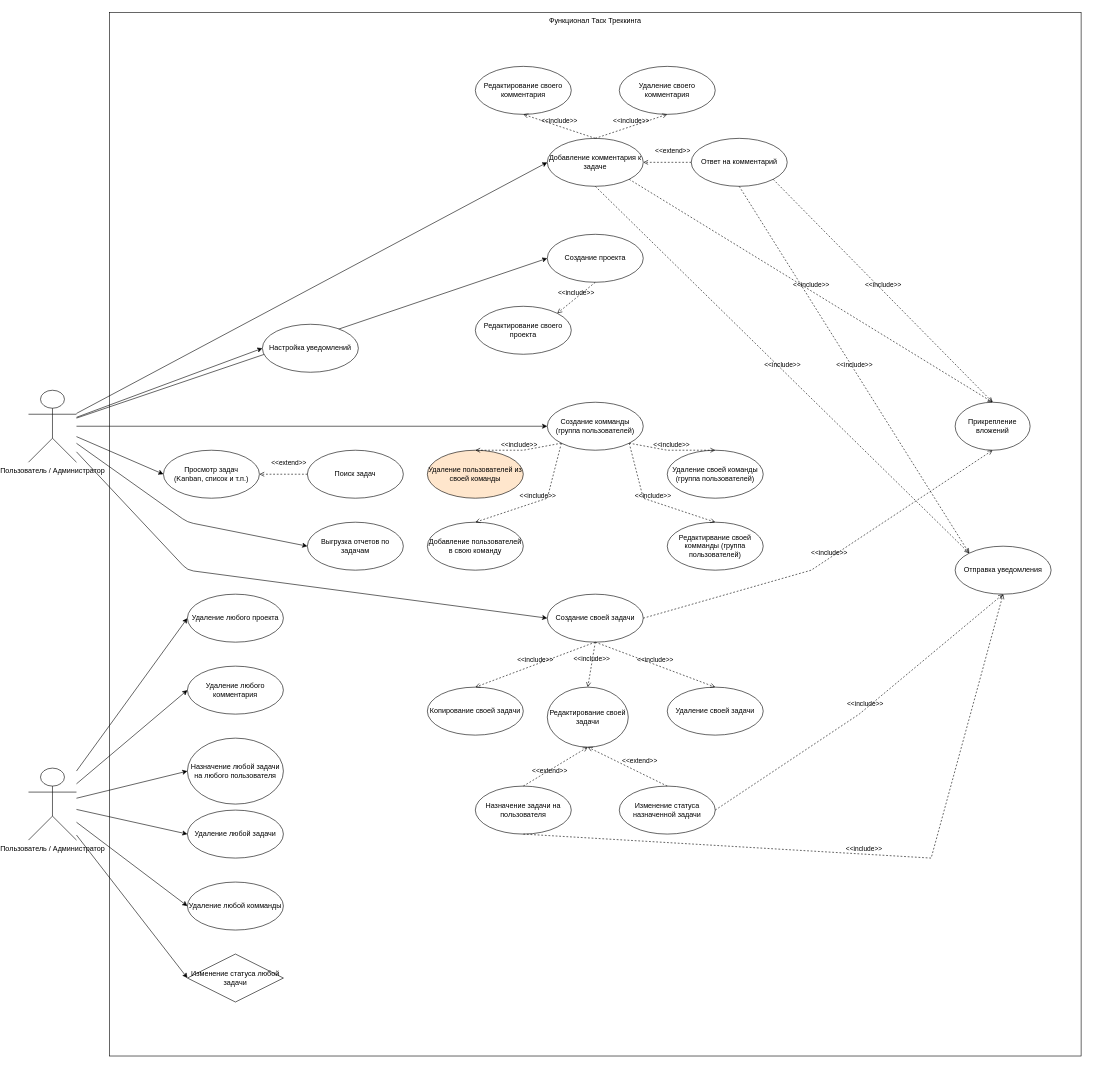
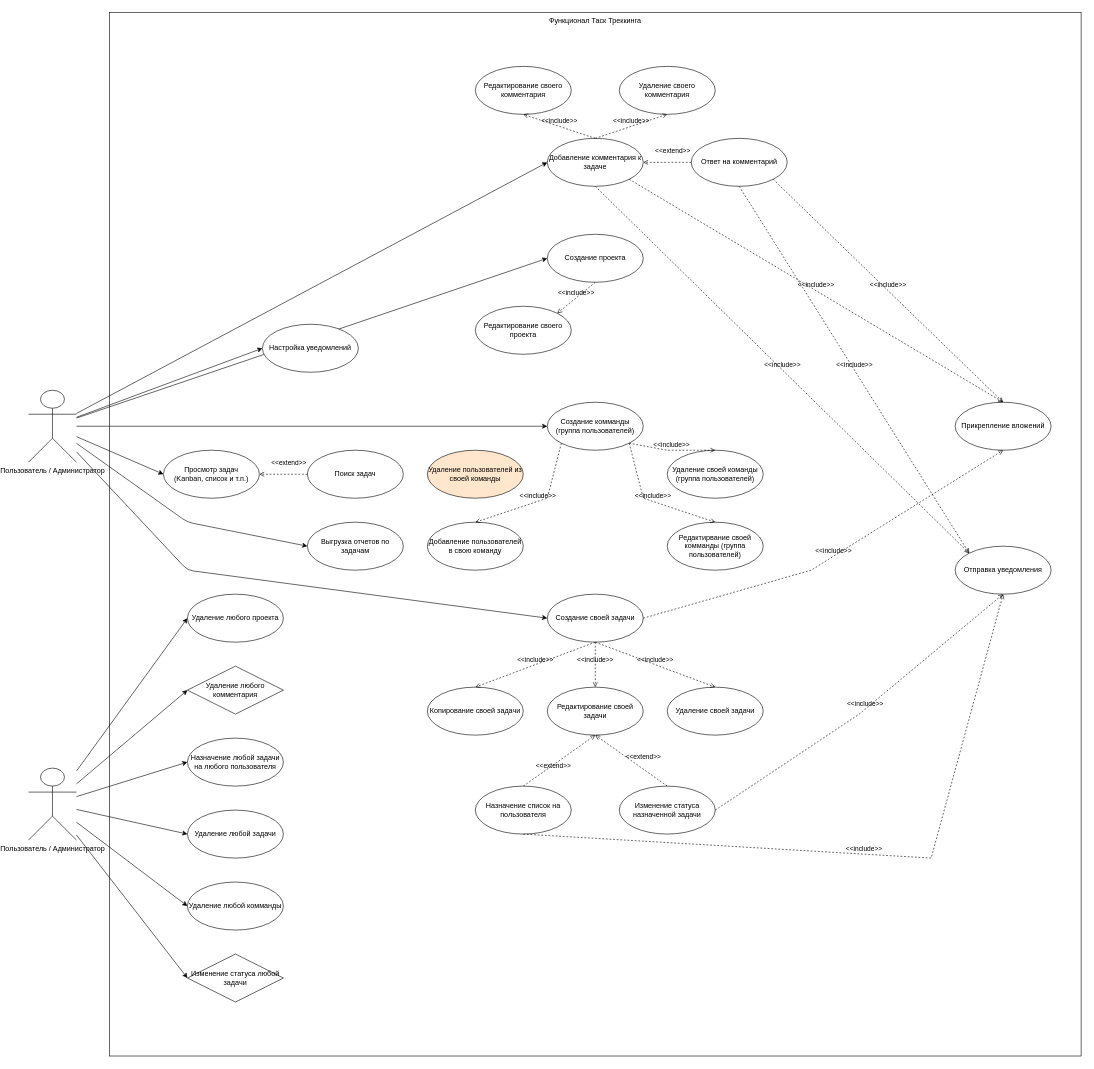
(993, 426) -> (1004, 426)
(518, 450) -> none
(236, 690) -> (236, 690)
(588, 717) -> (596, 711)
(236, 771) -> (236, 762)
(524, 810) -> (524, 810)
